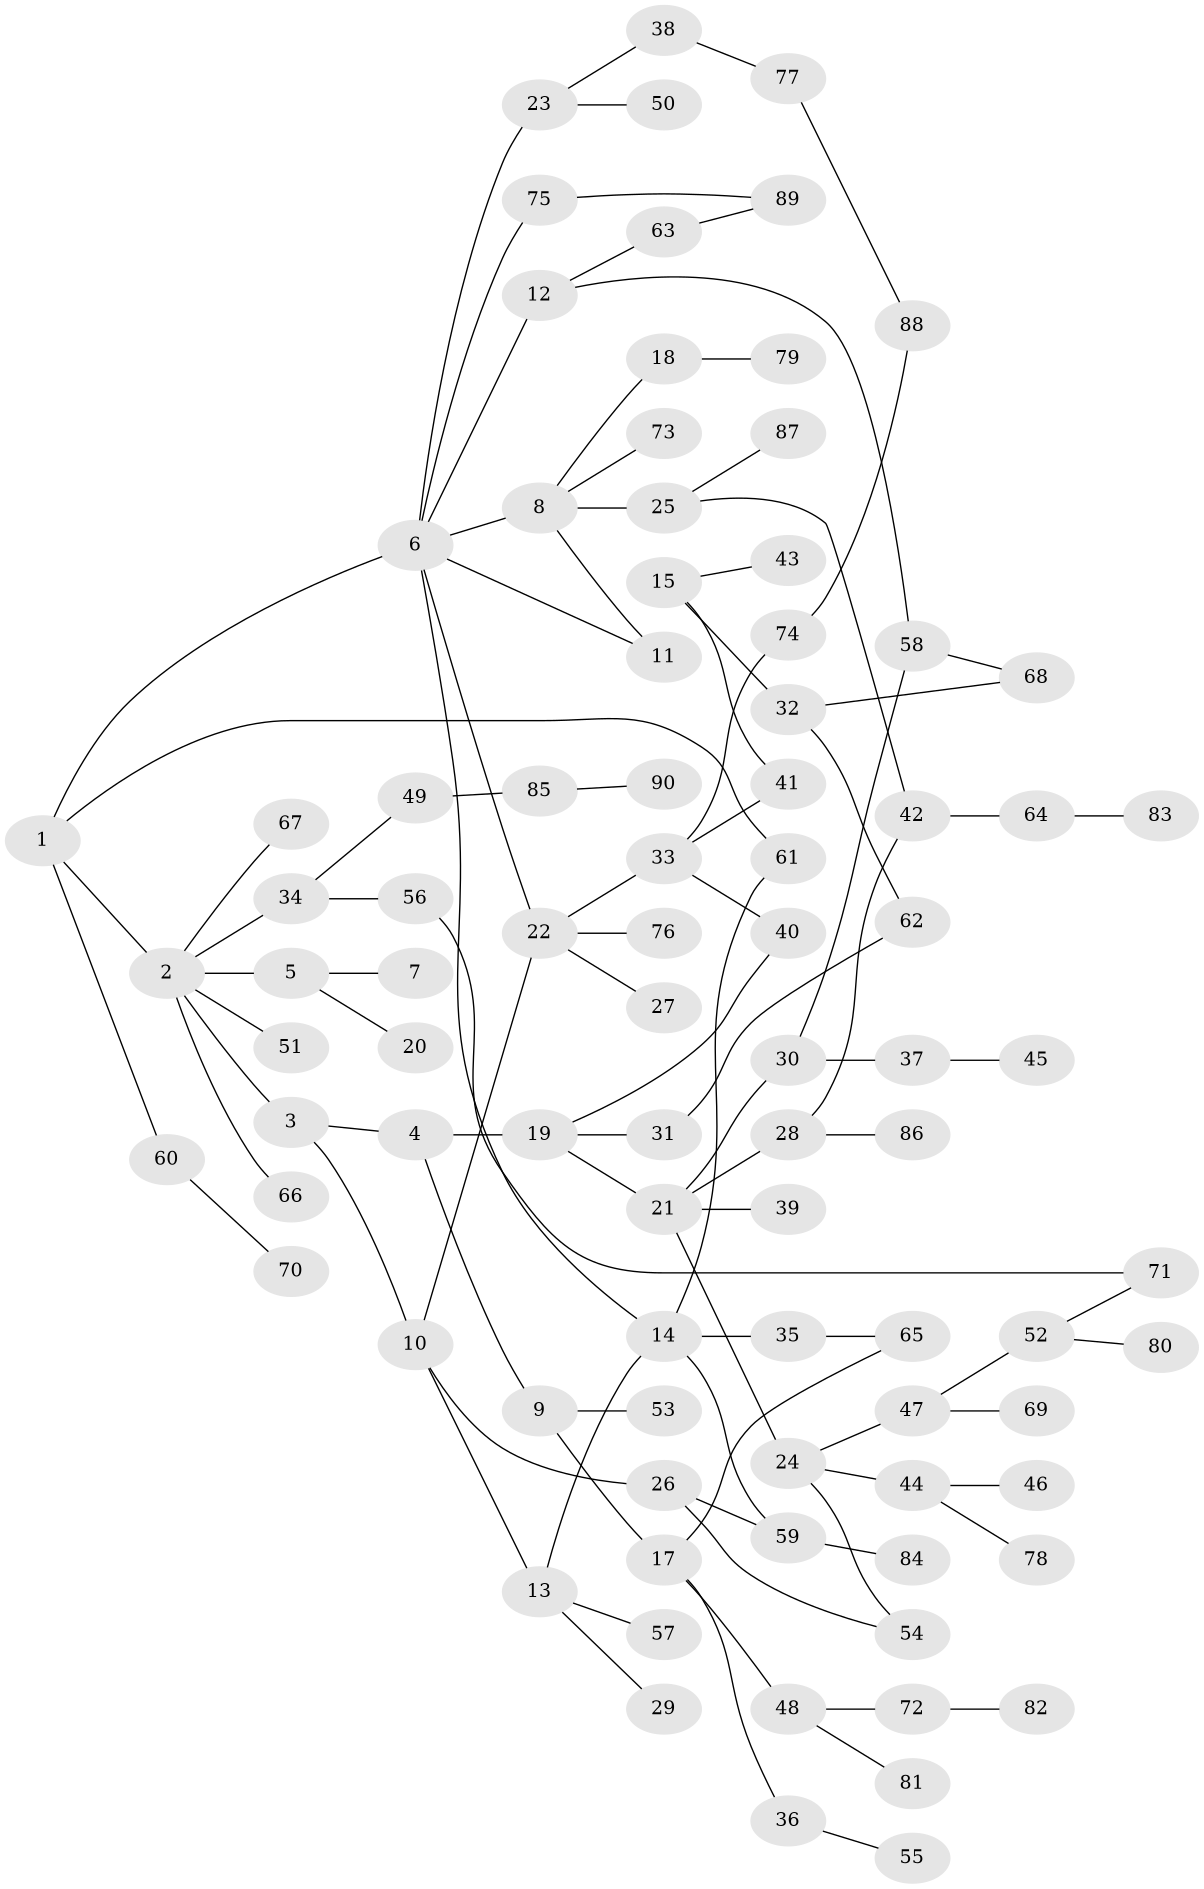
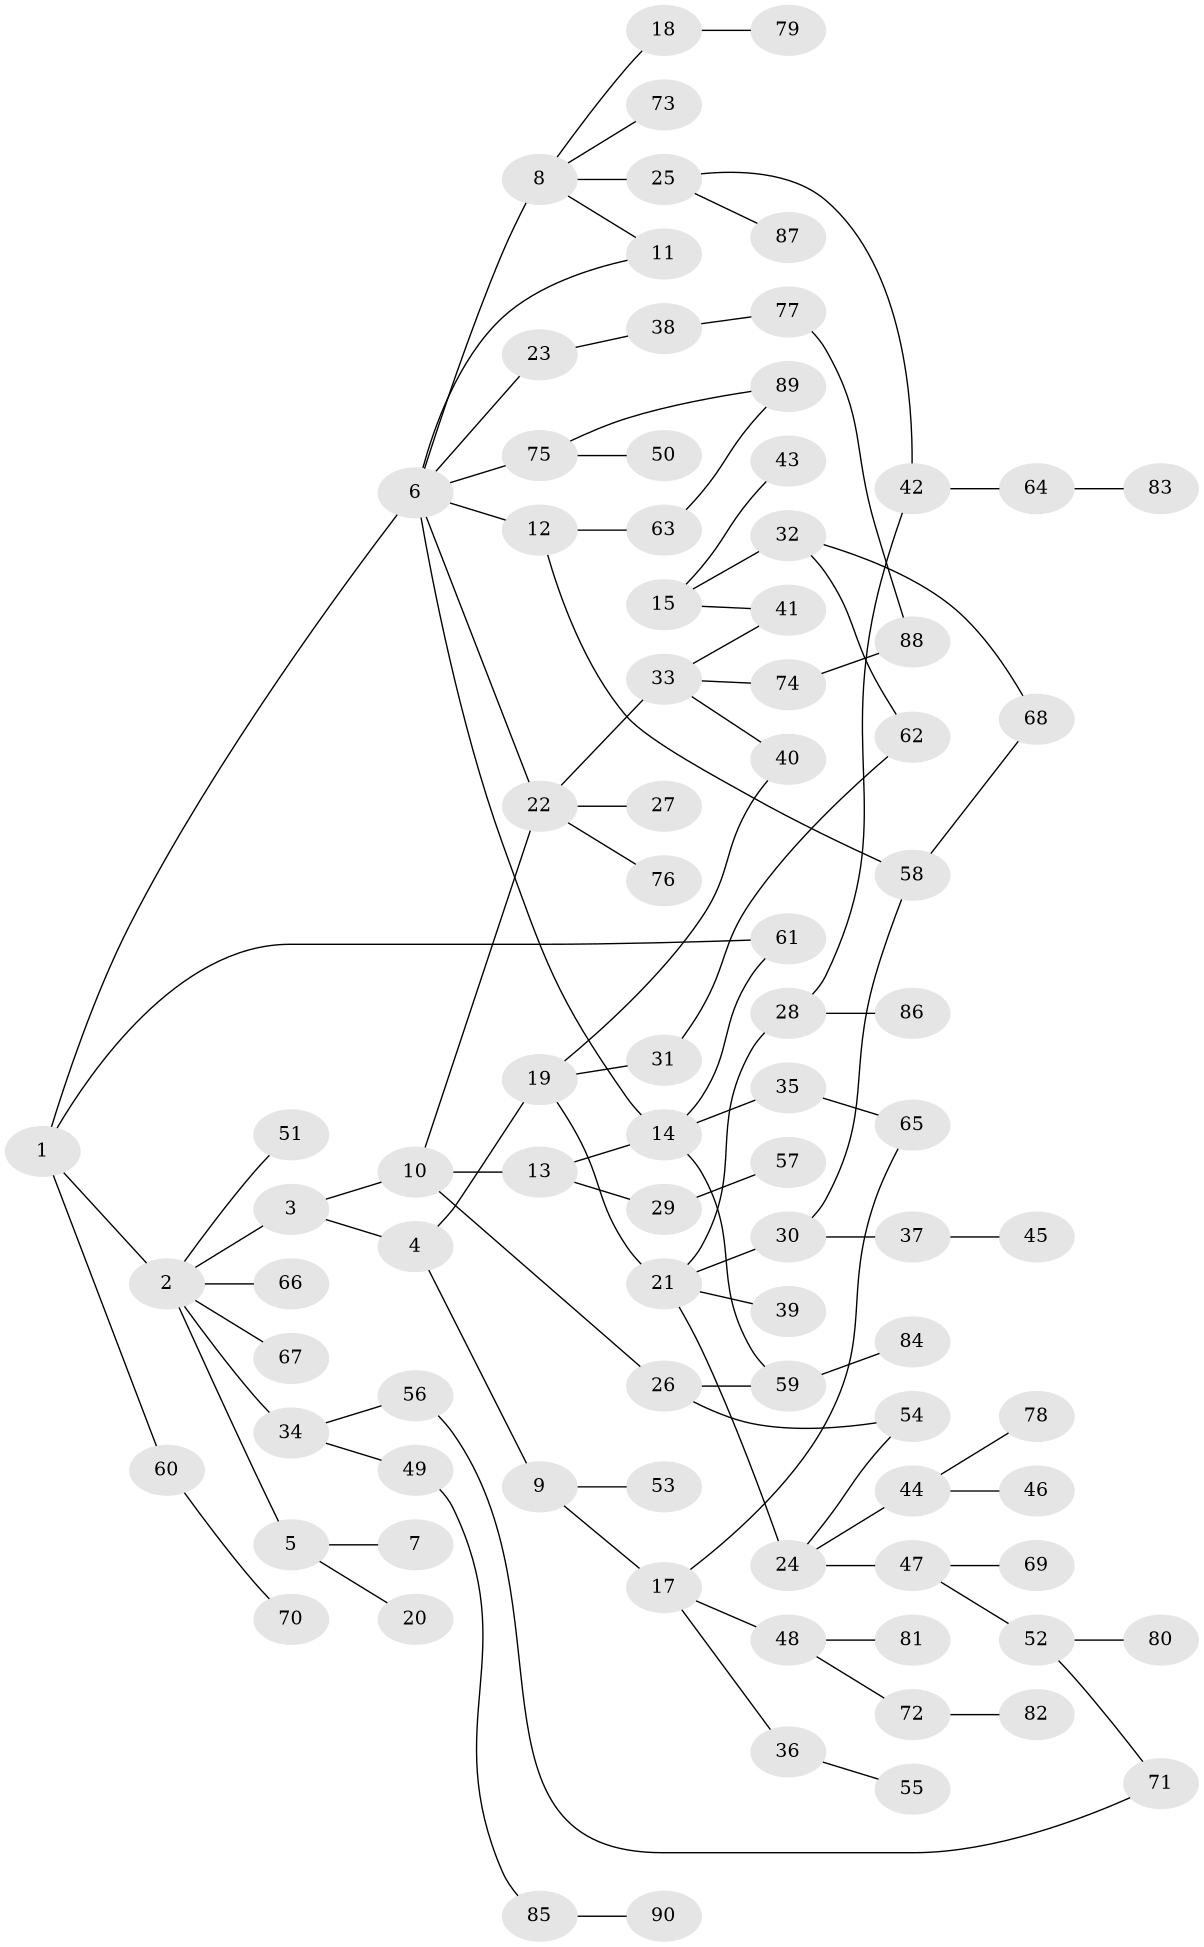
(602, 105) -> (602, 456)
(602, 1613) -> (732, 1184)
